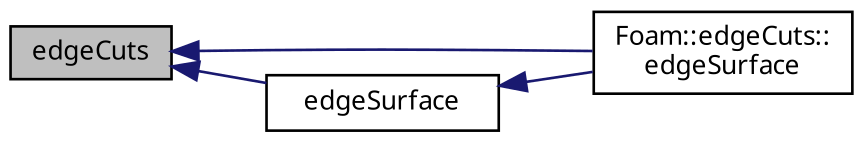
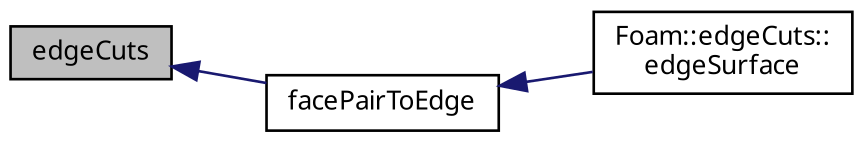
(396, 50) -> none
(383, 103) -> (383, 103)
